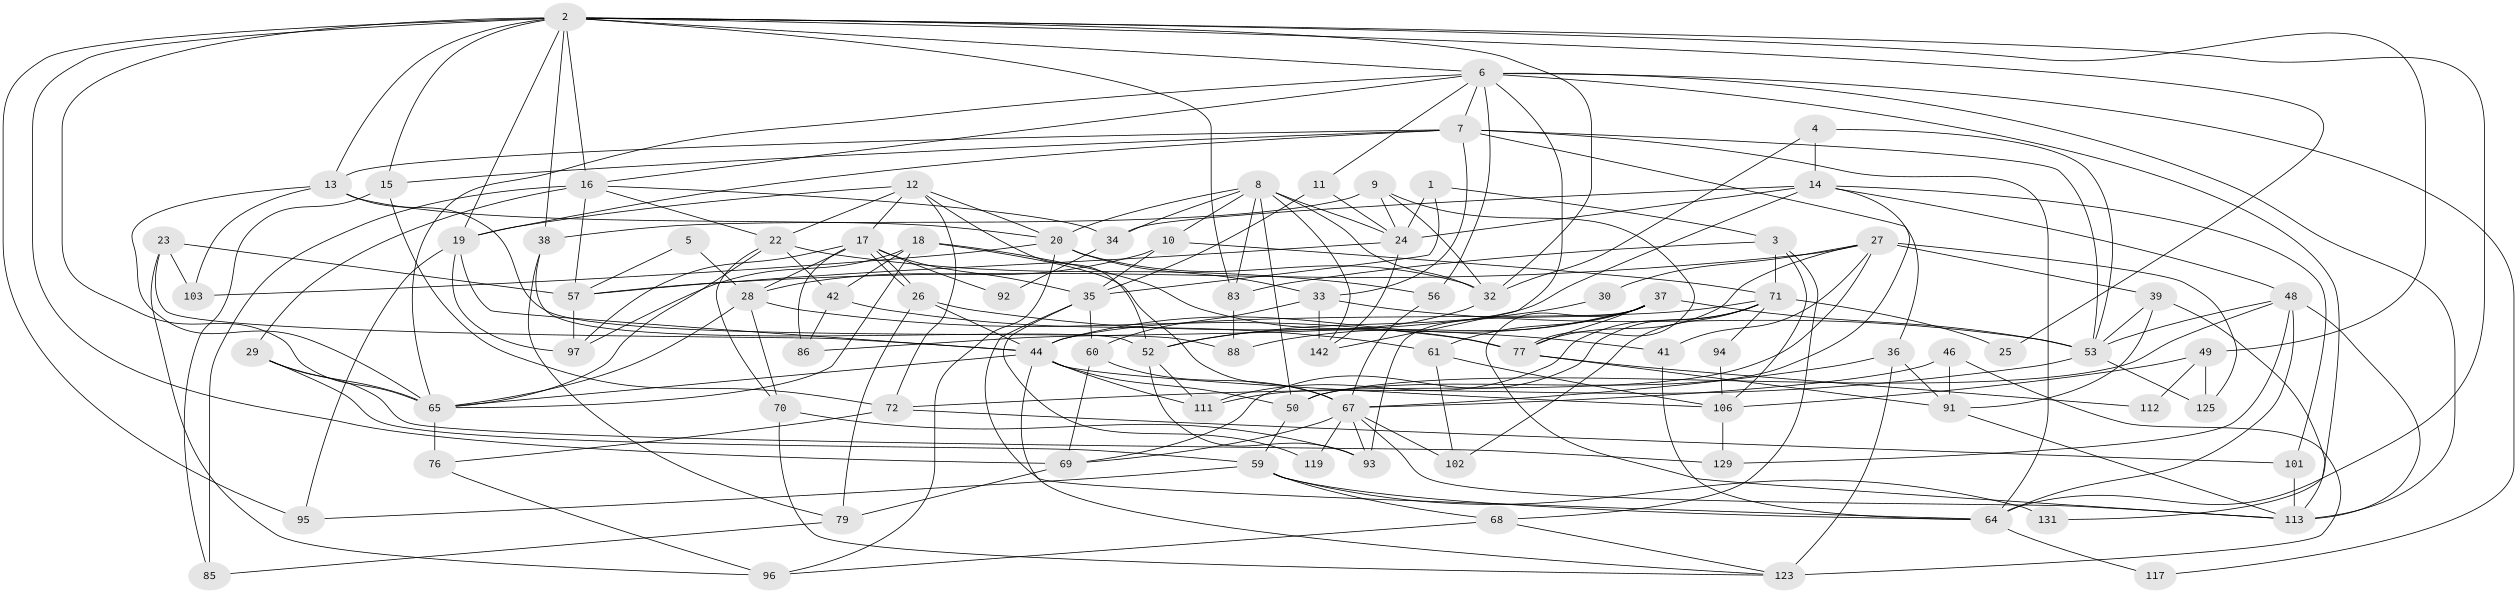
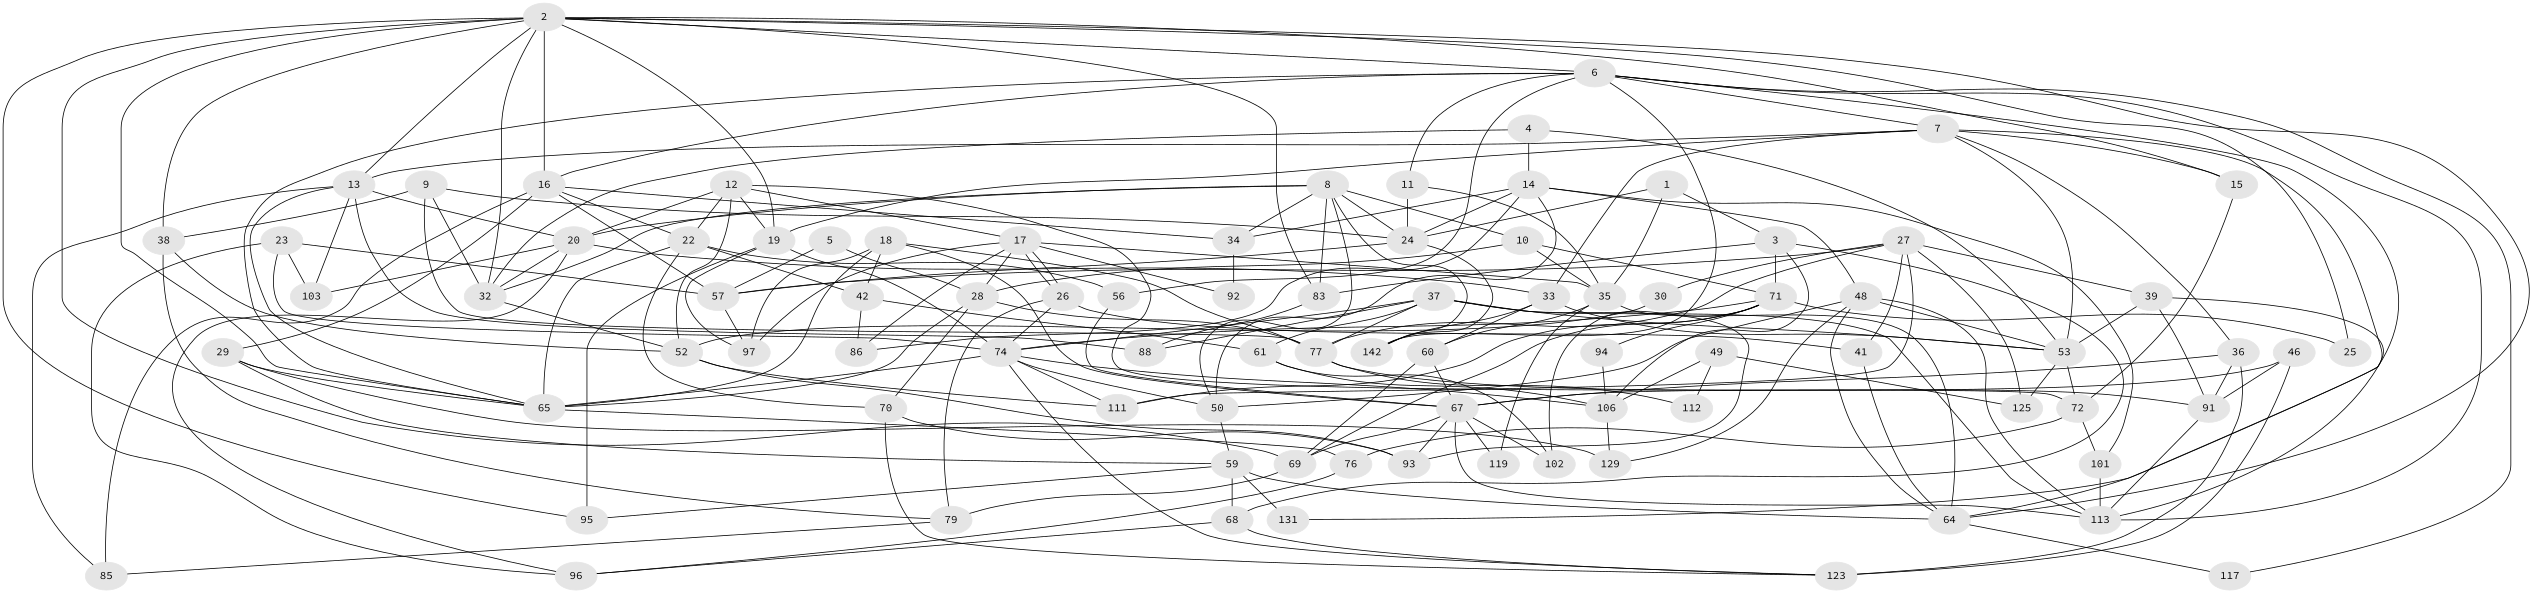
(1773, 43) -> none
(199, 339) -> (38, 272)
(1036, 352) -> (1001, 352)
